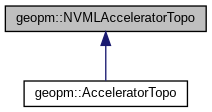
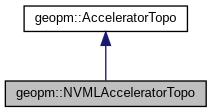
(106, 63) -> (106, 63)
